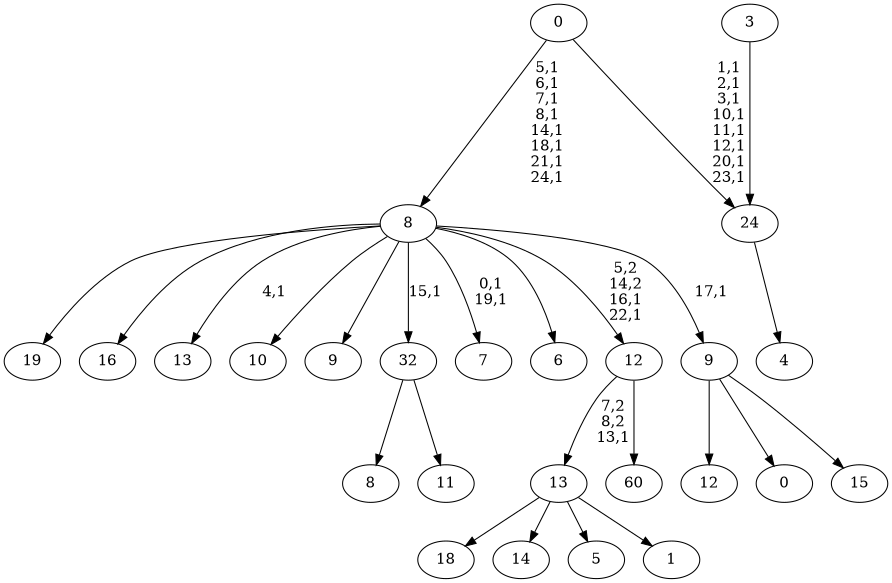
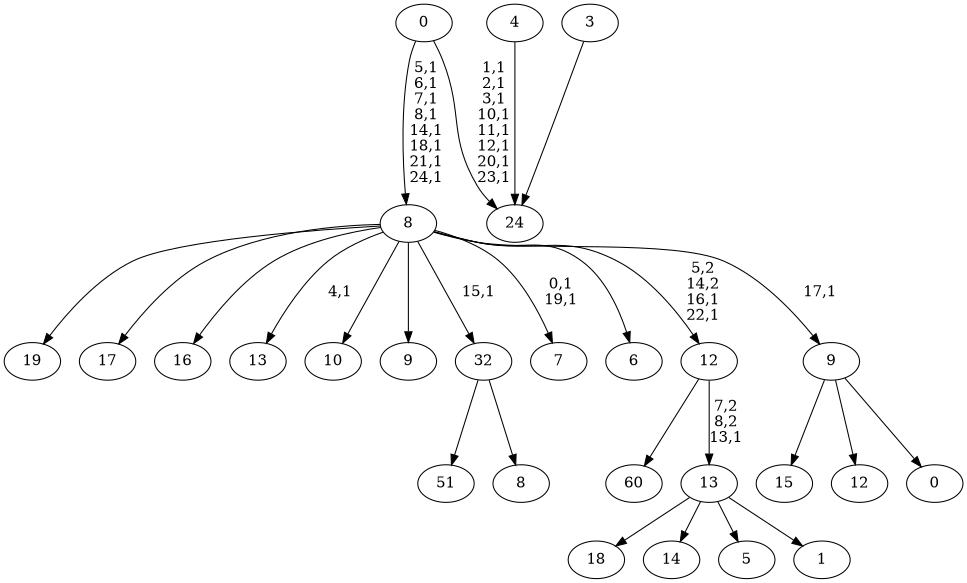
(766, 287) -> (515, 118)
none -> (108, 361)
(446, 484) -> (446, 484)
